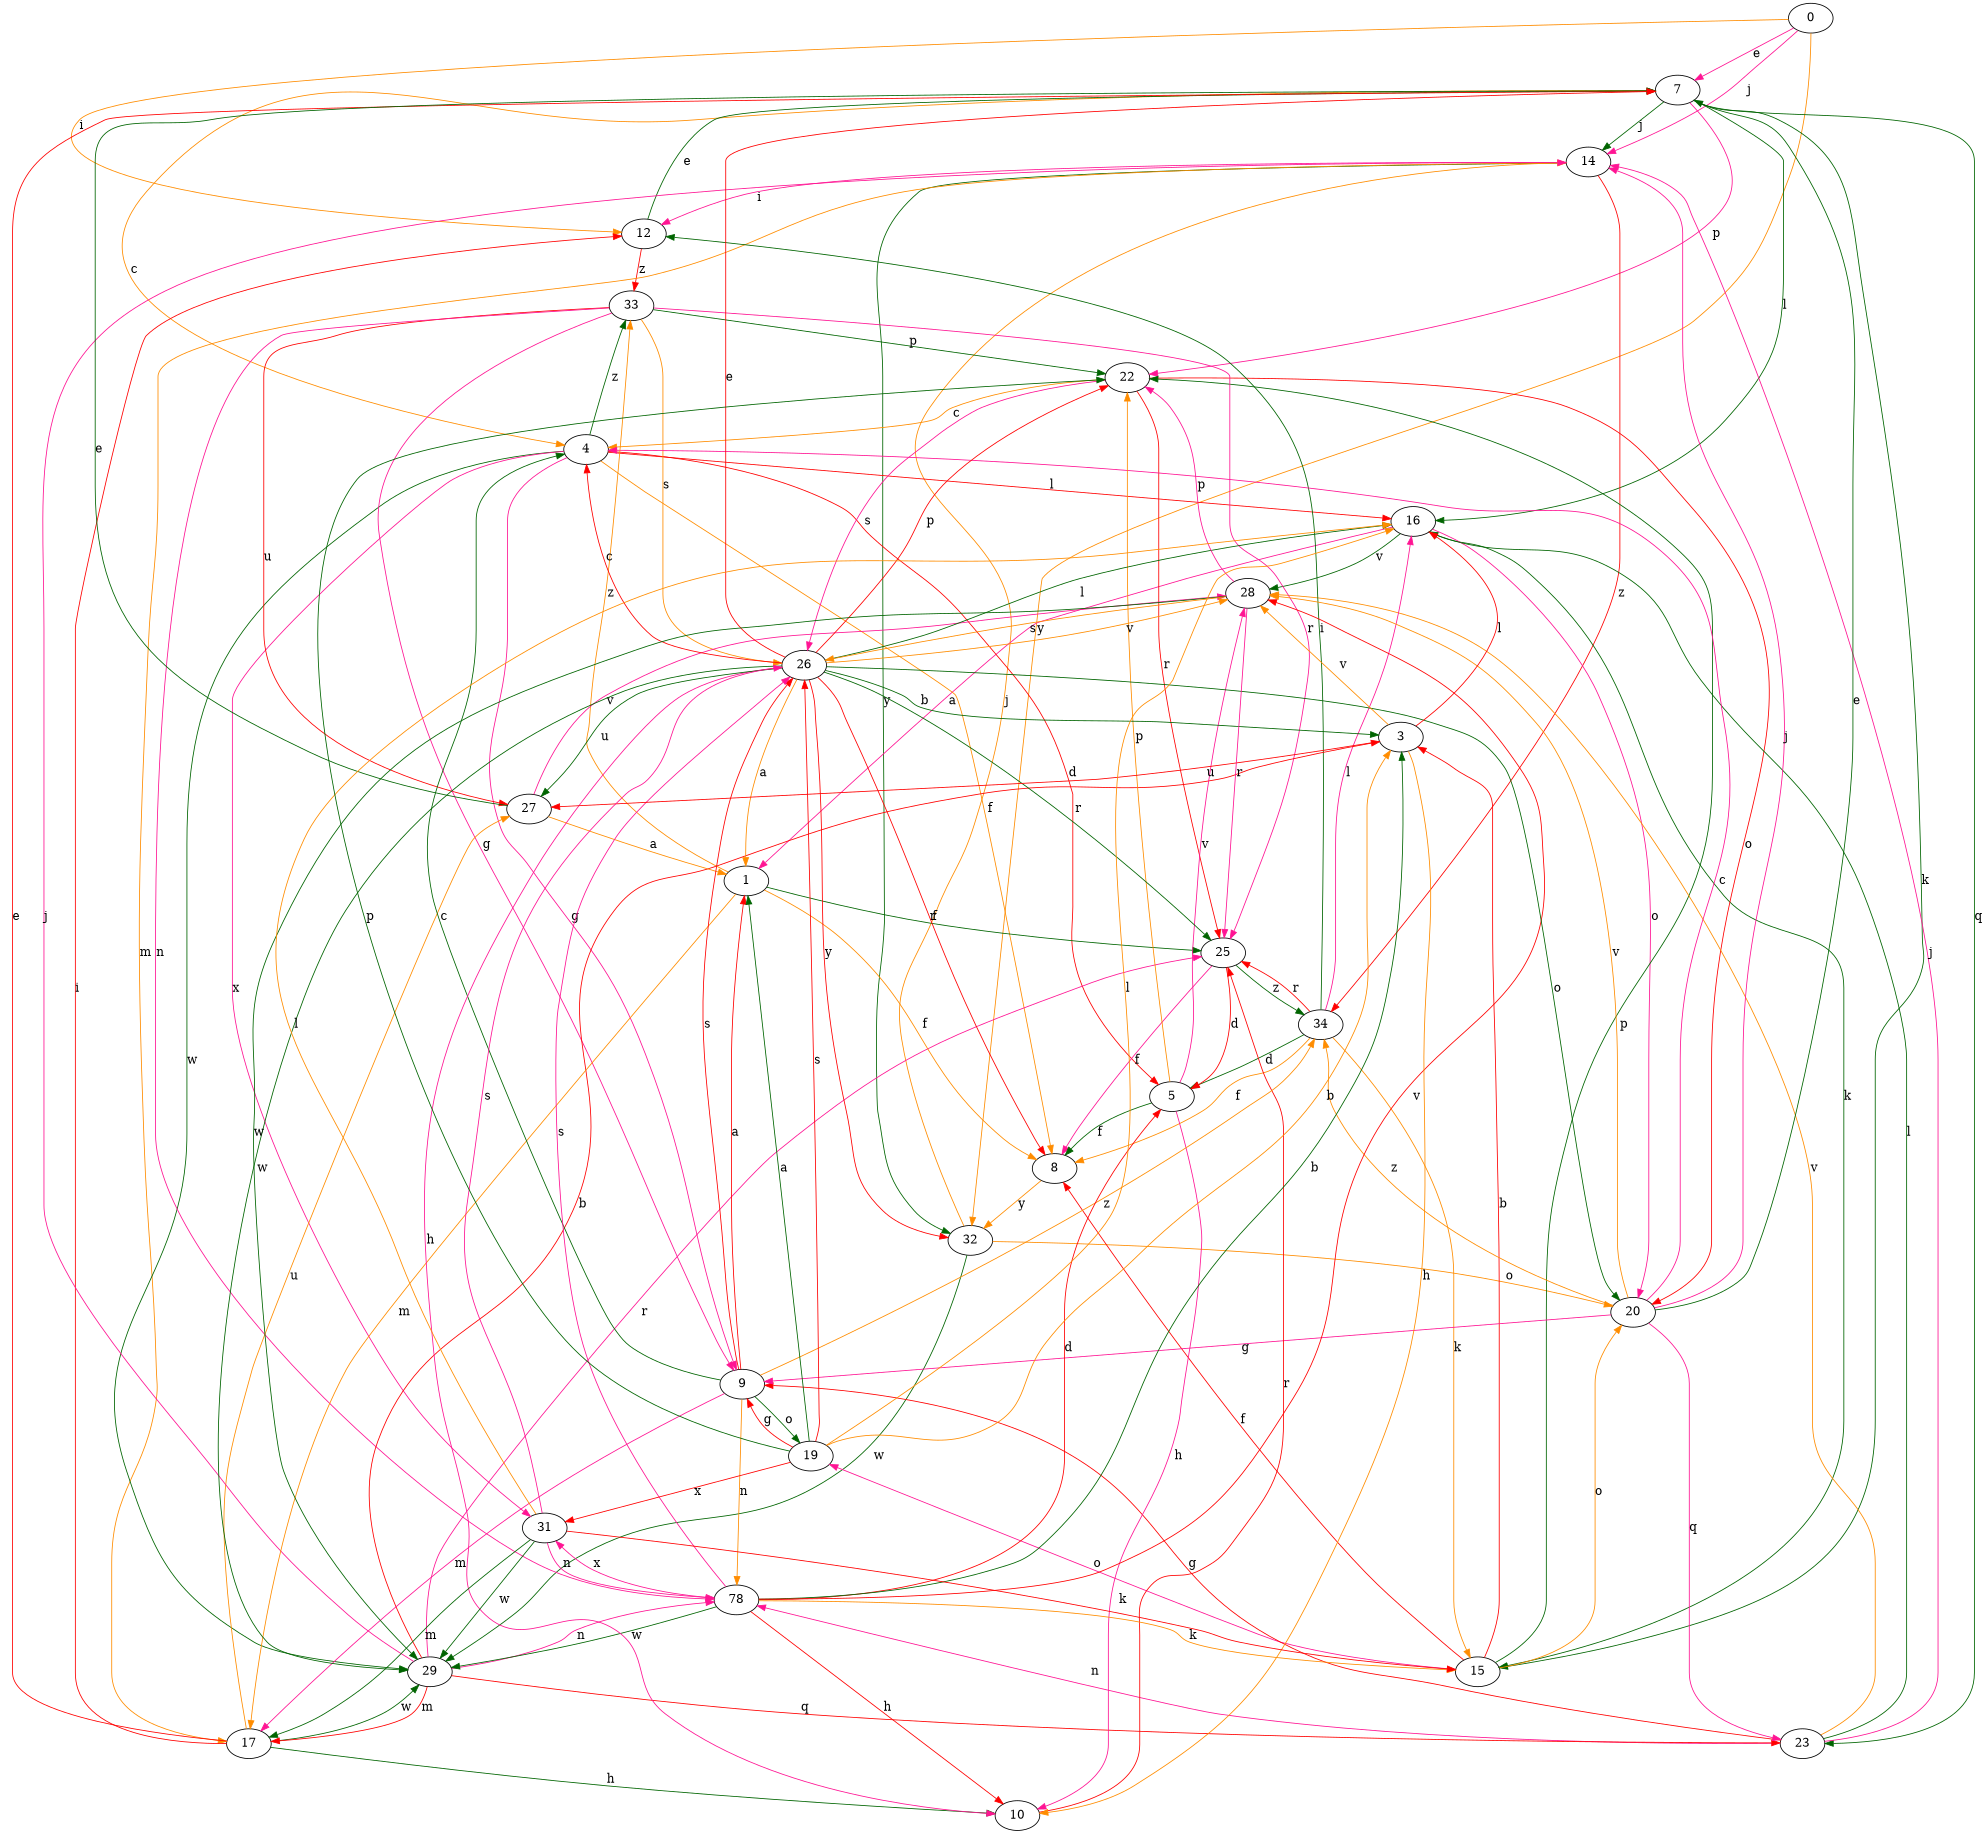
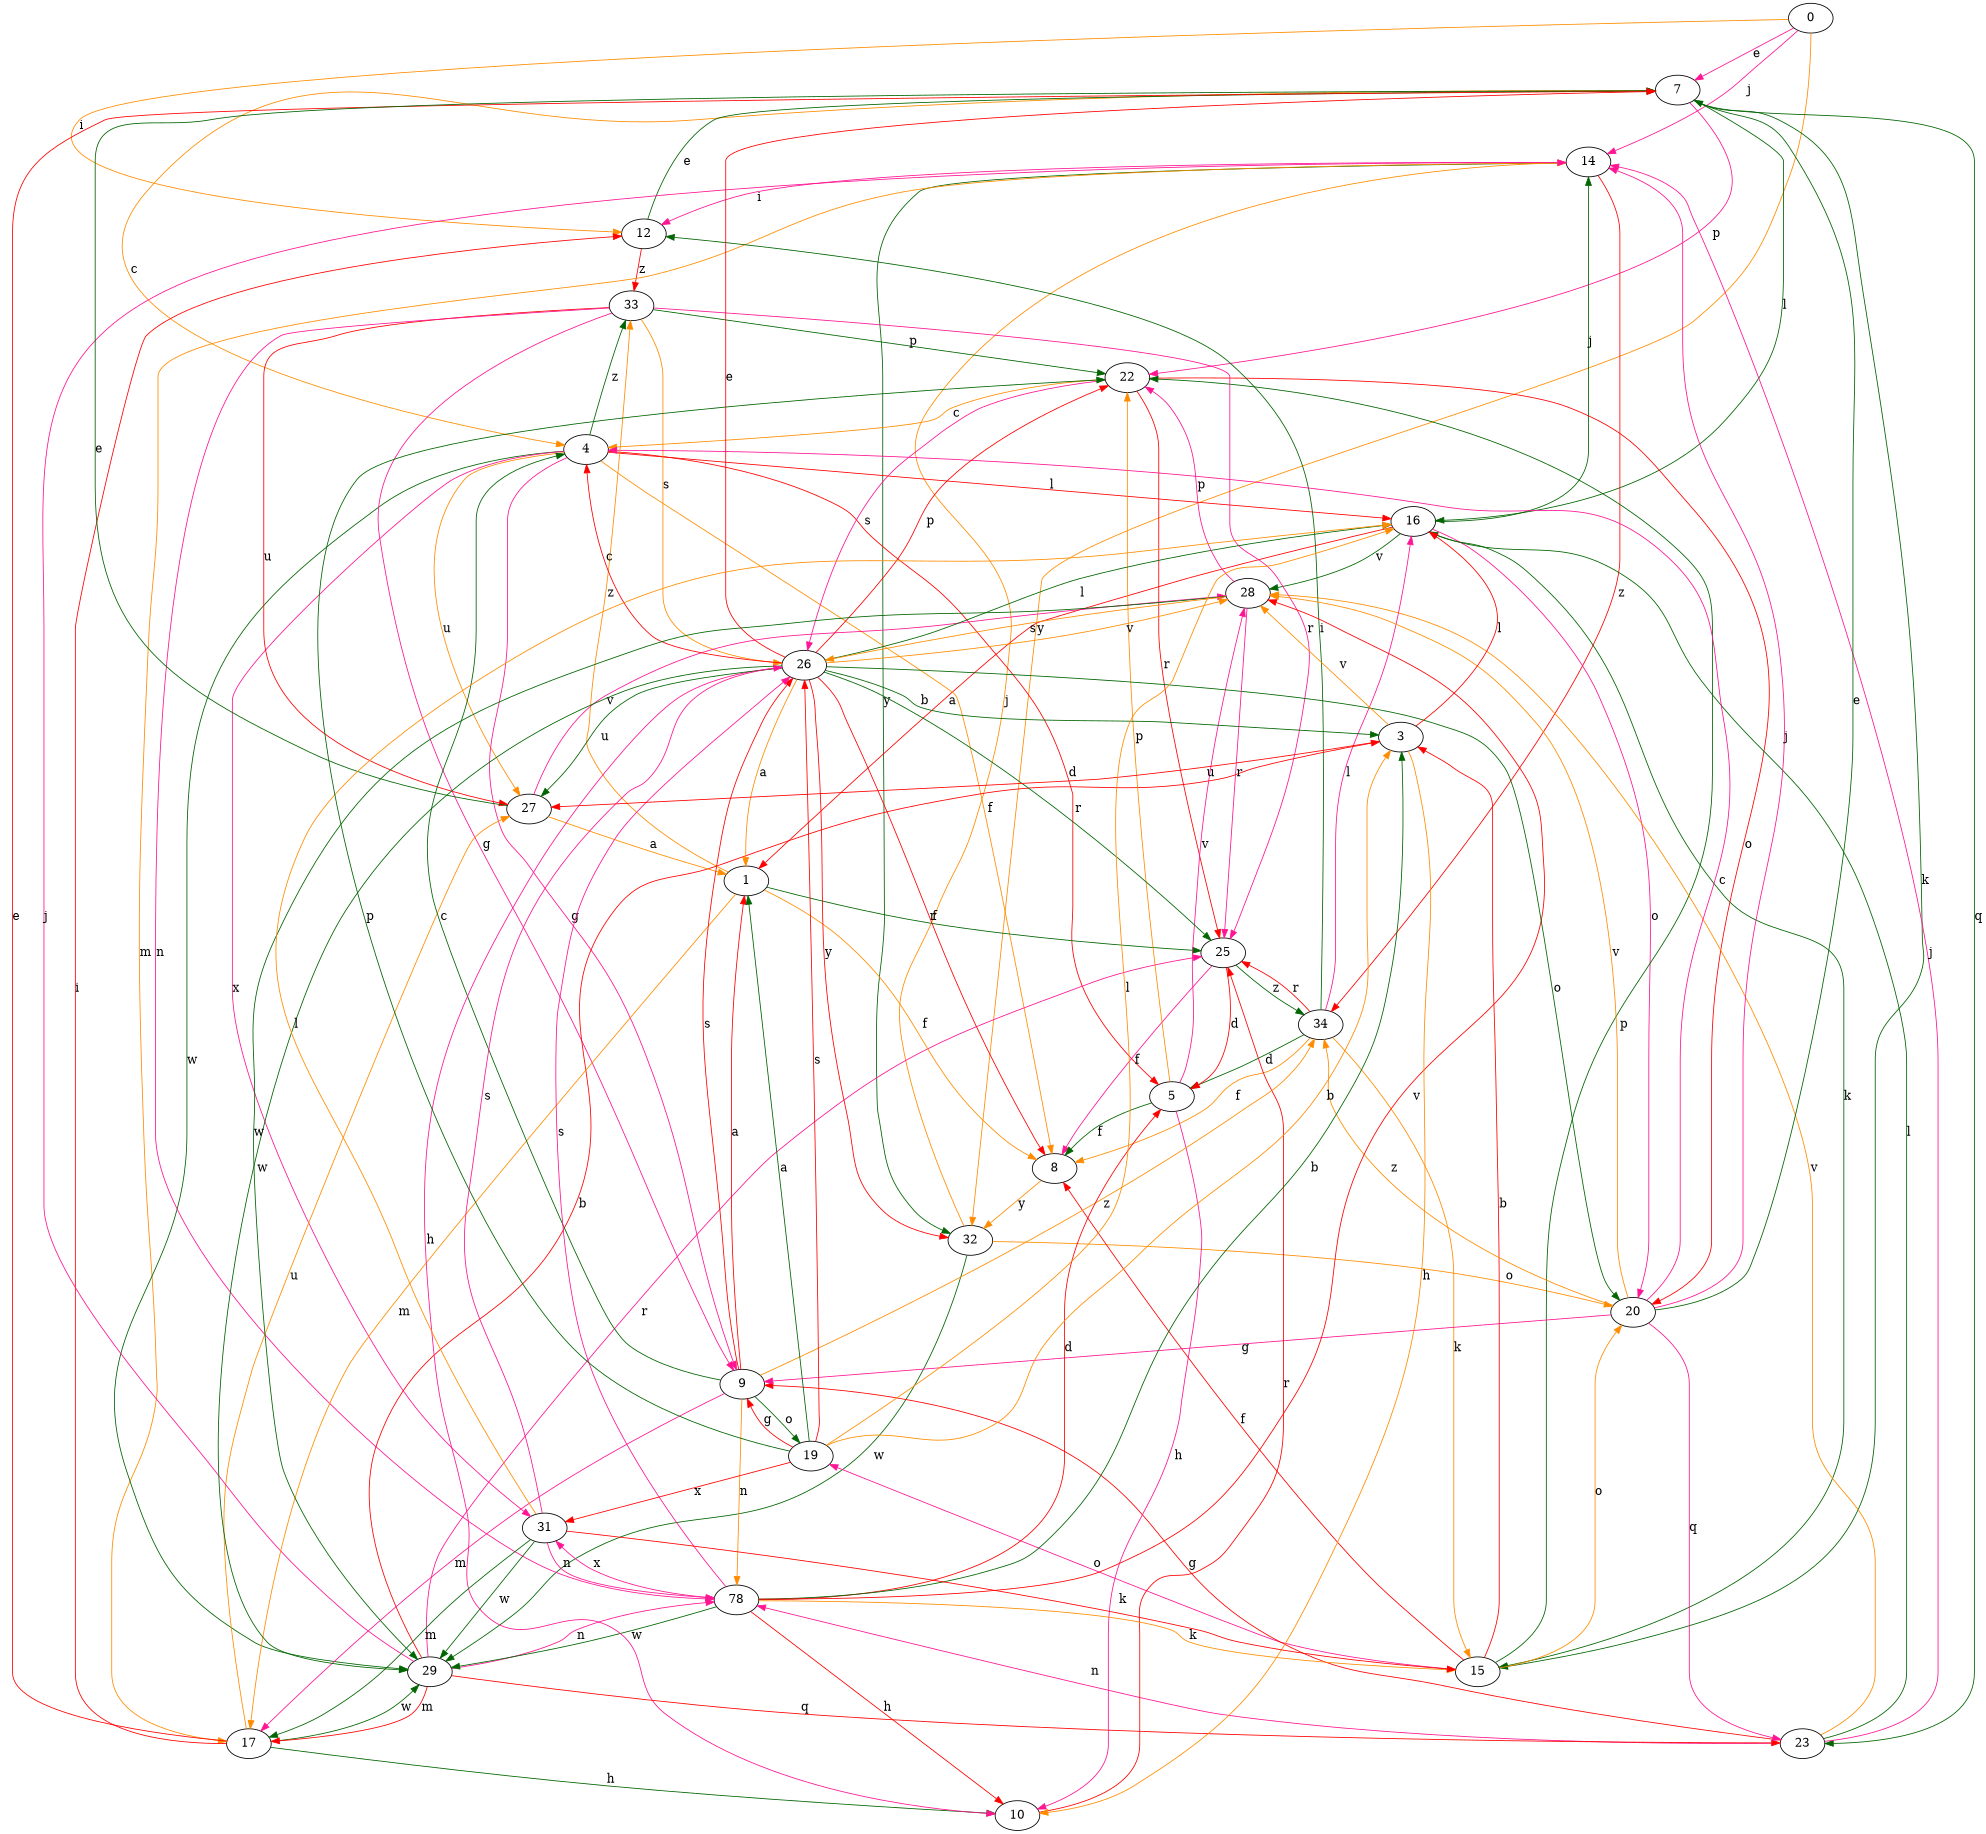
(1636, 123) -> (1588, 410)
none -> (436, 587)
(1024, 632) -> (1024, 632)
